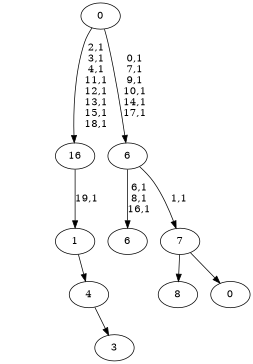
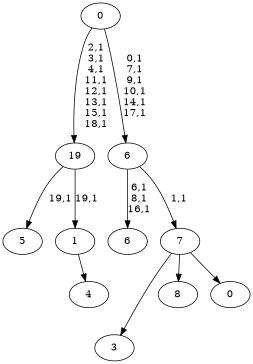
(75, 156) -> (75, 156)
none -> (23, 241)
(100, 318) -> (146, 290)
